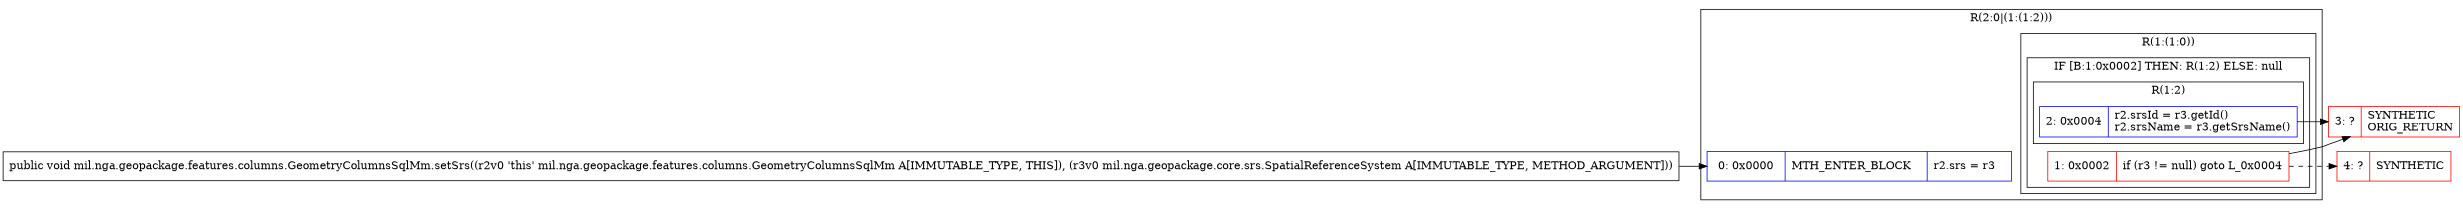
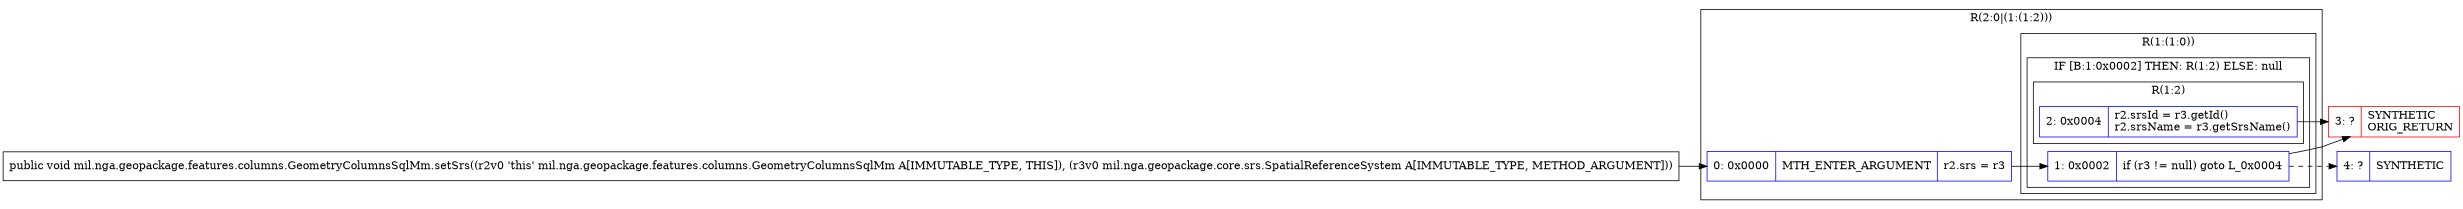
(1851, 166) -> (1857, 166)
none -> (2032, 166)
(2168, 166) -> (2168, 166)
(2394, 166) -> (2394, 166)
